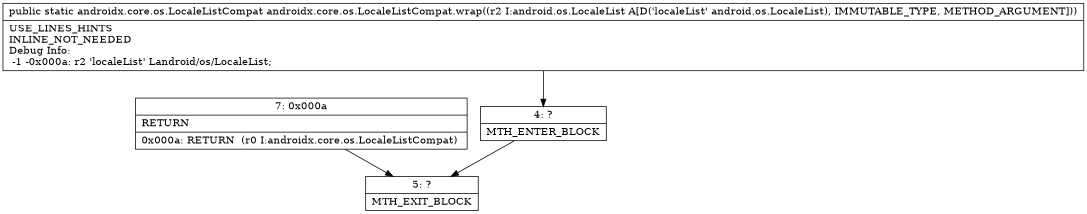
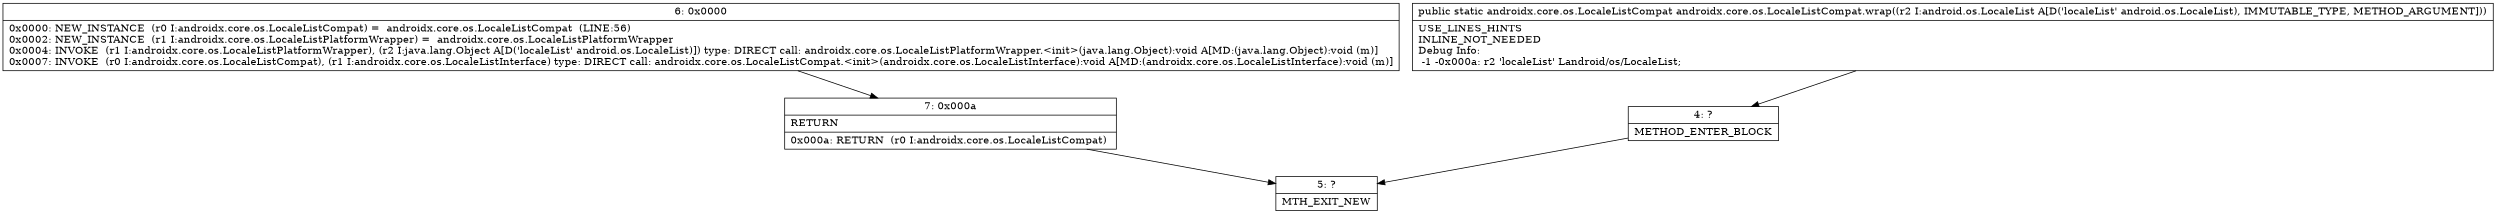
none -> (701, 37)
(543, 132) -> (1703, 132)
(422, 202) -> (1327, 202)
